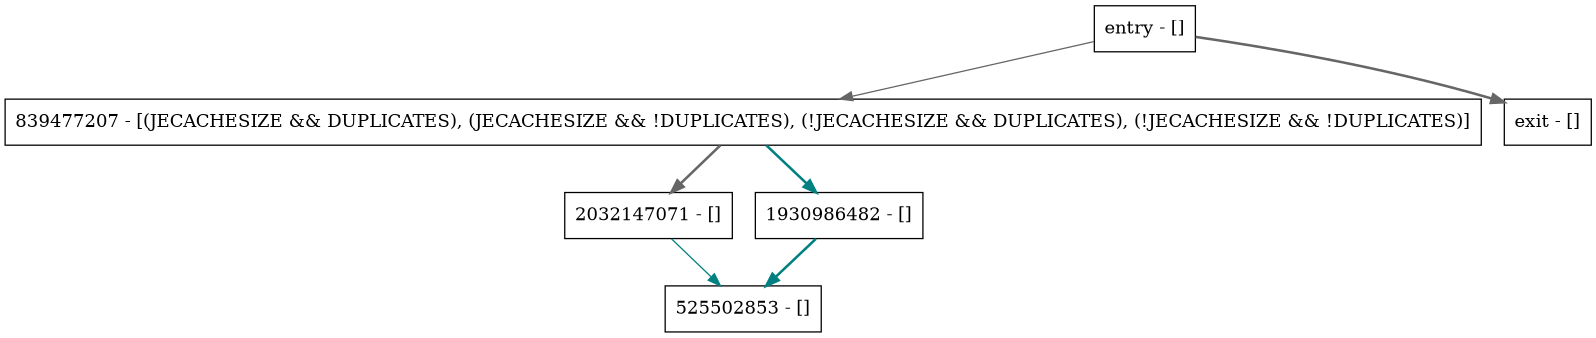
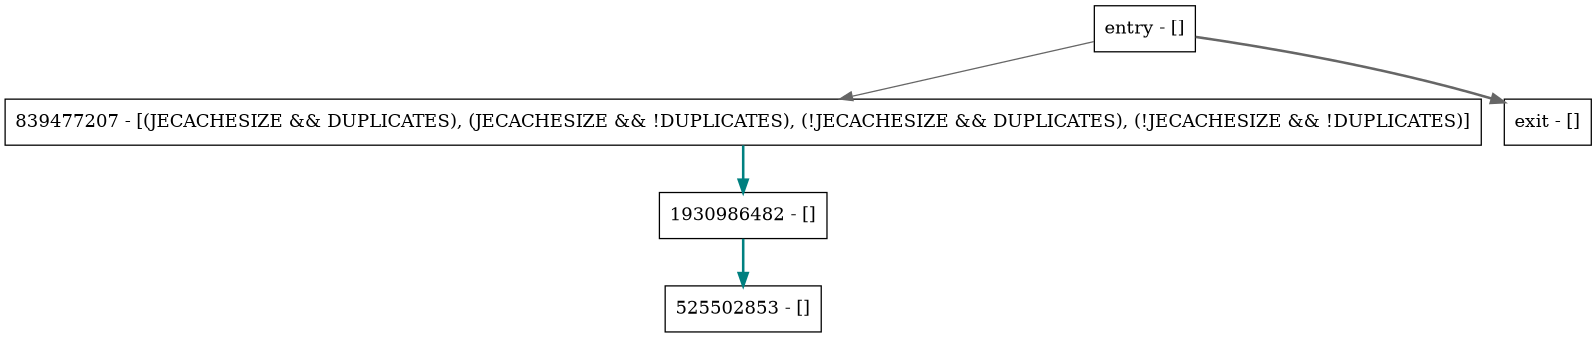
(649, 216) -> none
